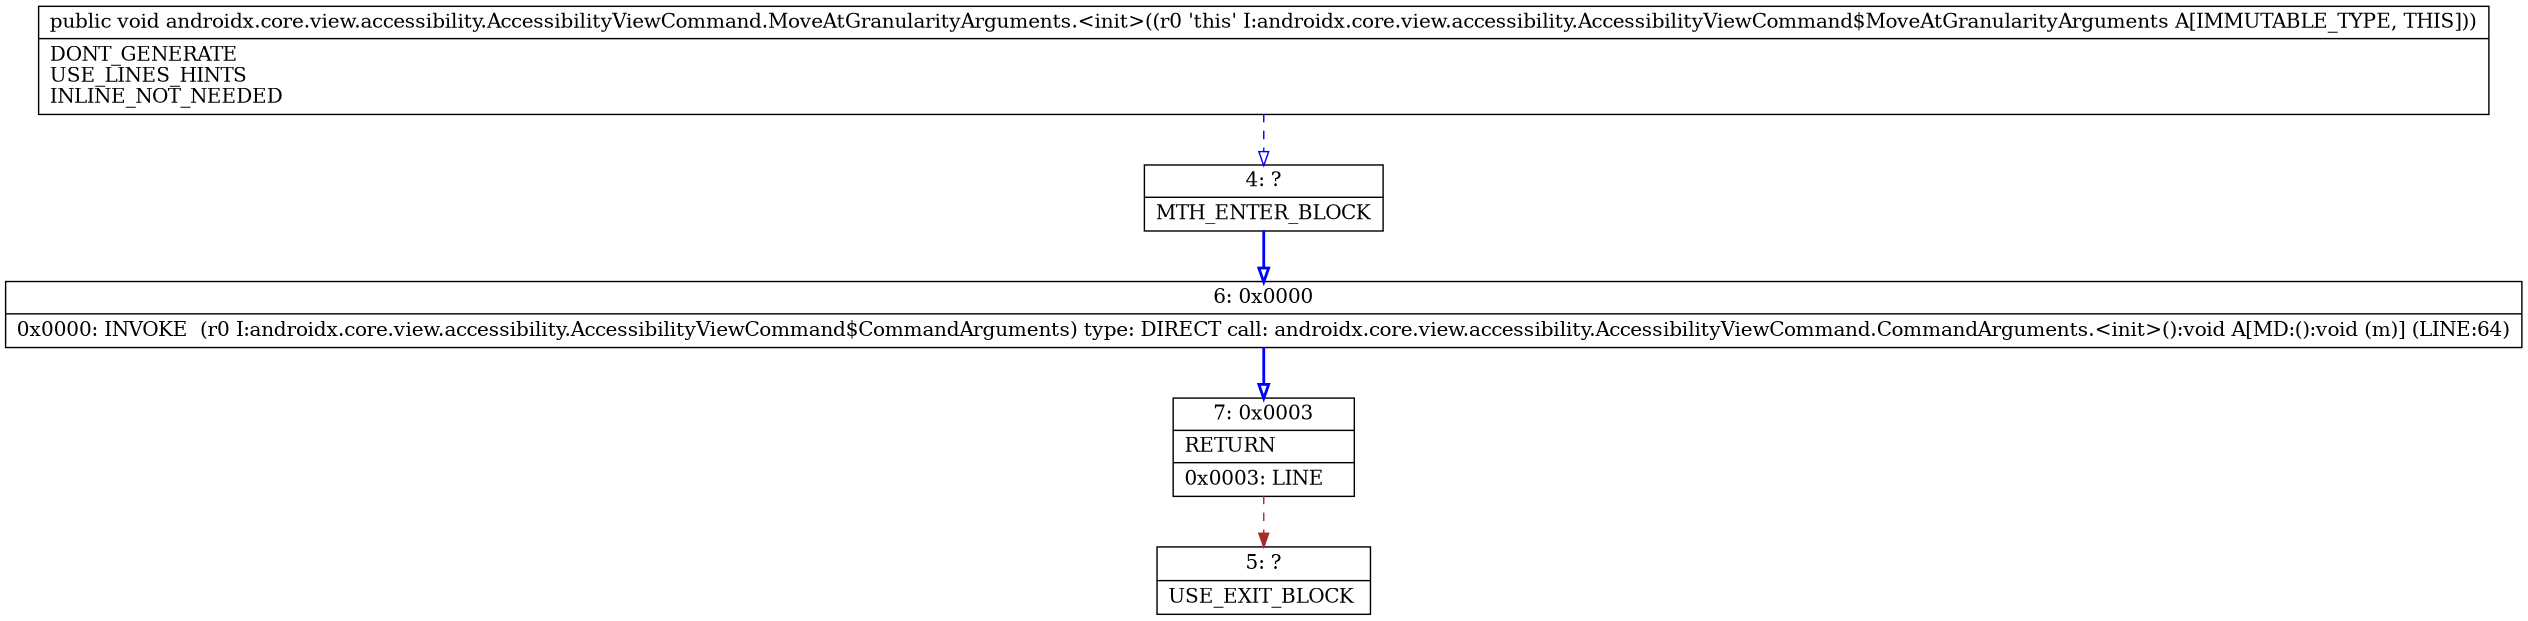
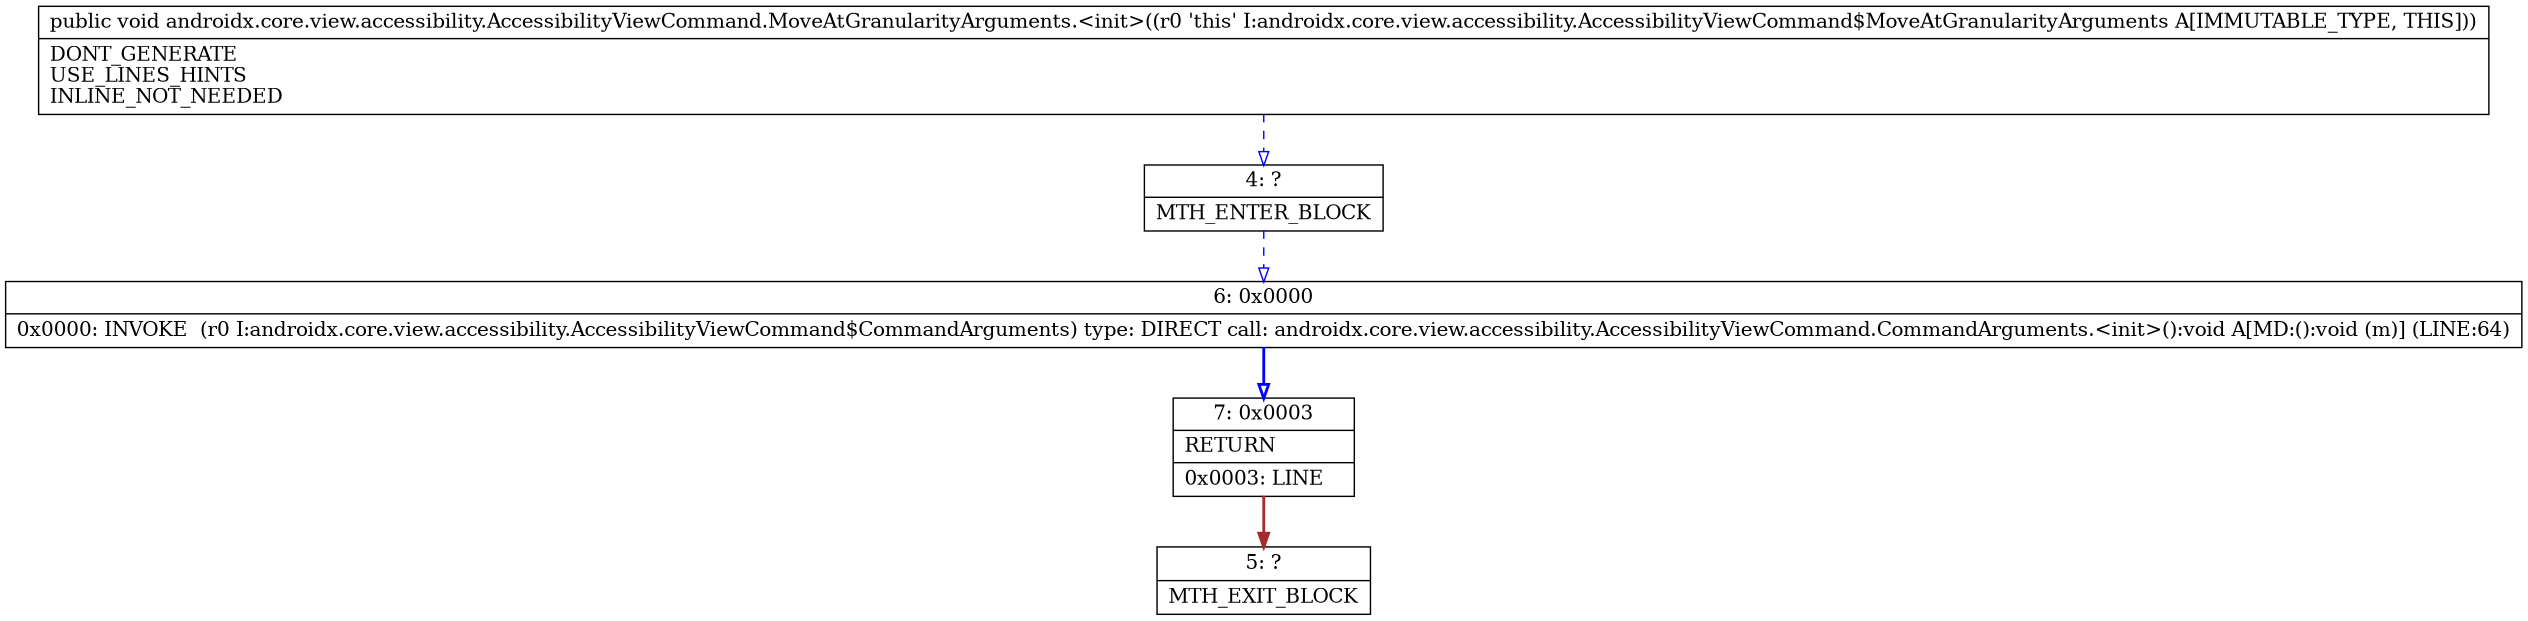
(1264, 249) -> (1264, 249)
(1264, 514) -> (1264, 514)
(1262, 597) -> (1264, 597)
